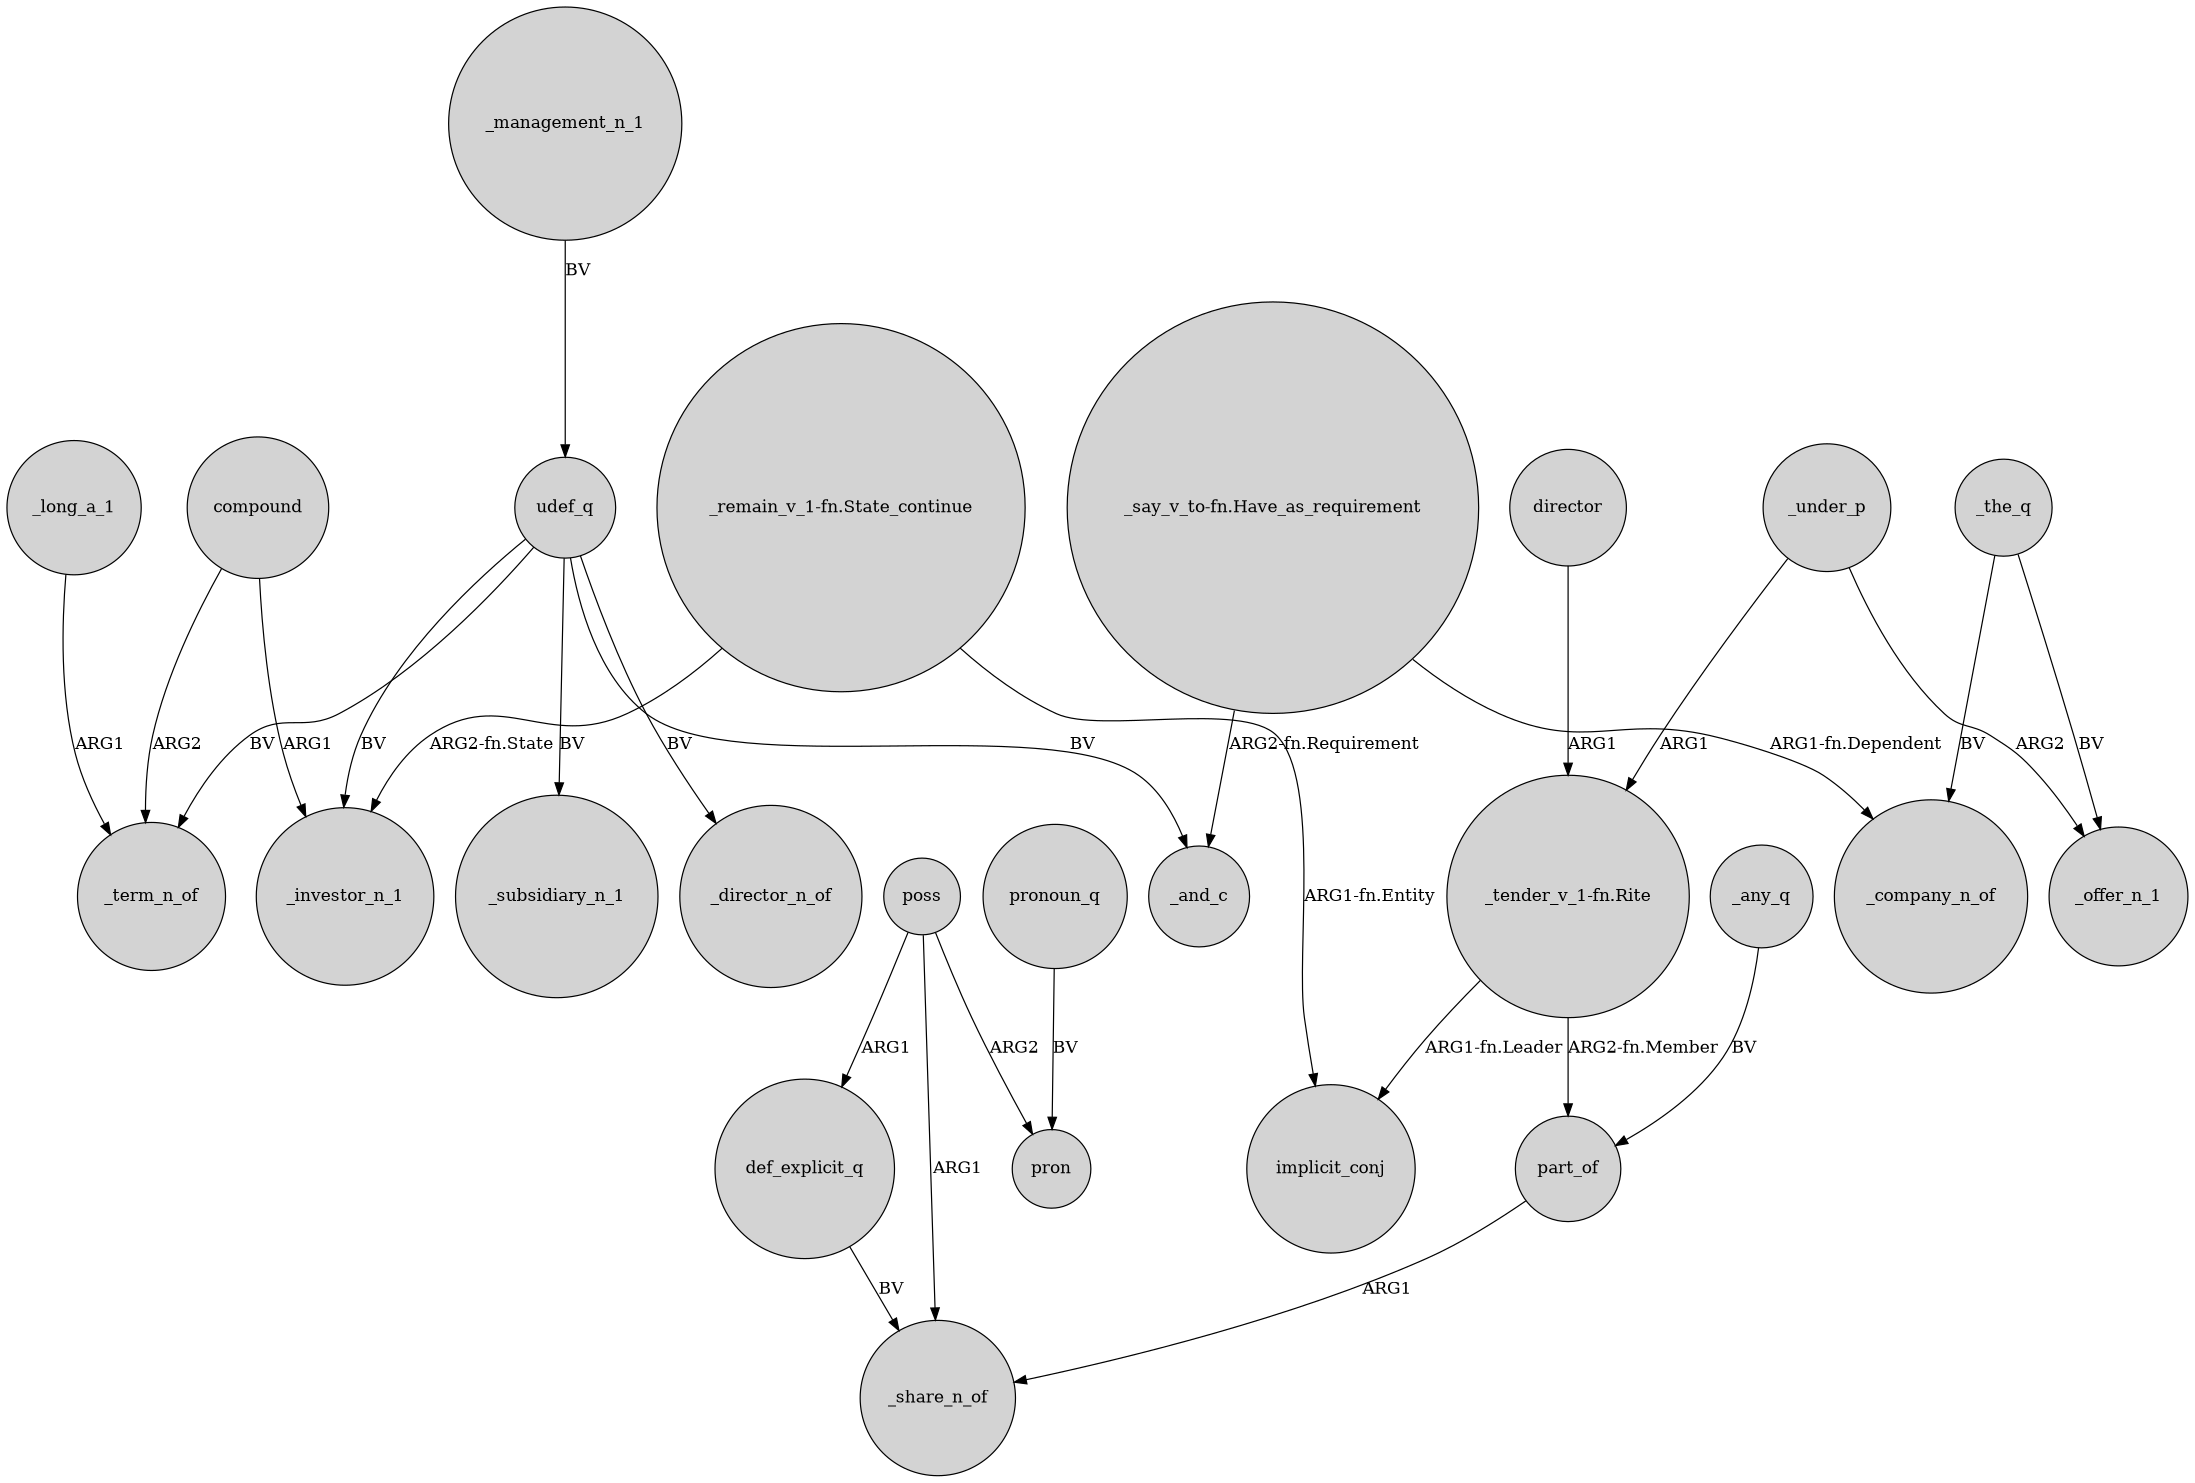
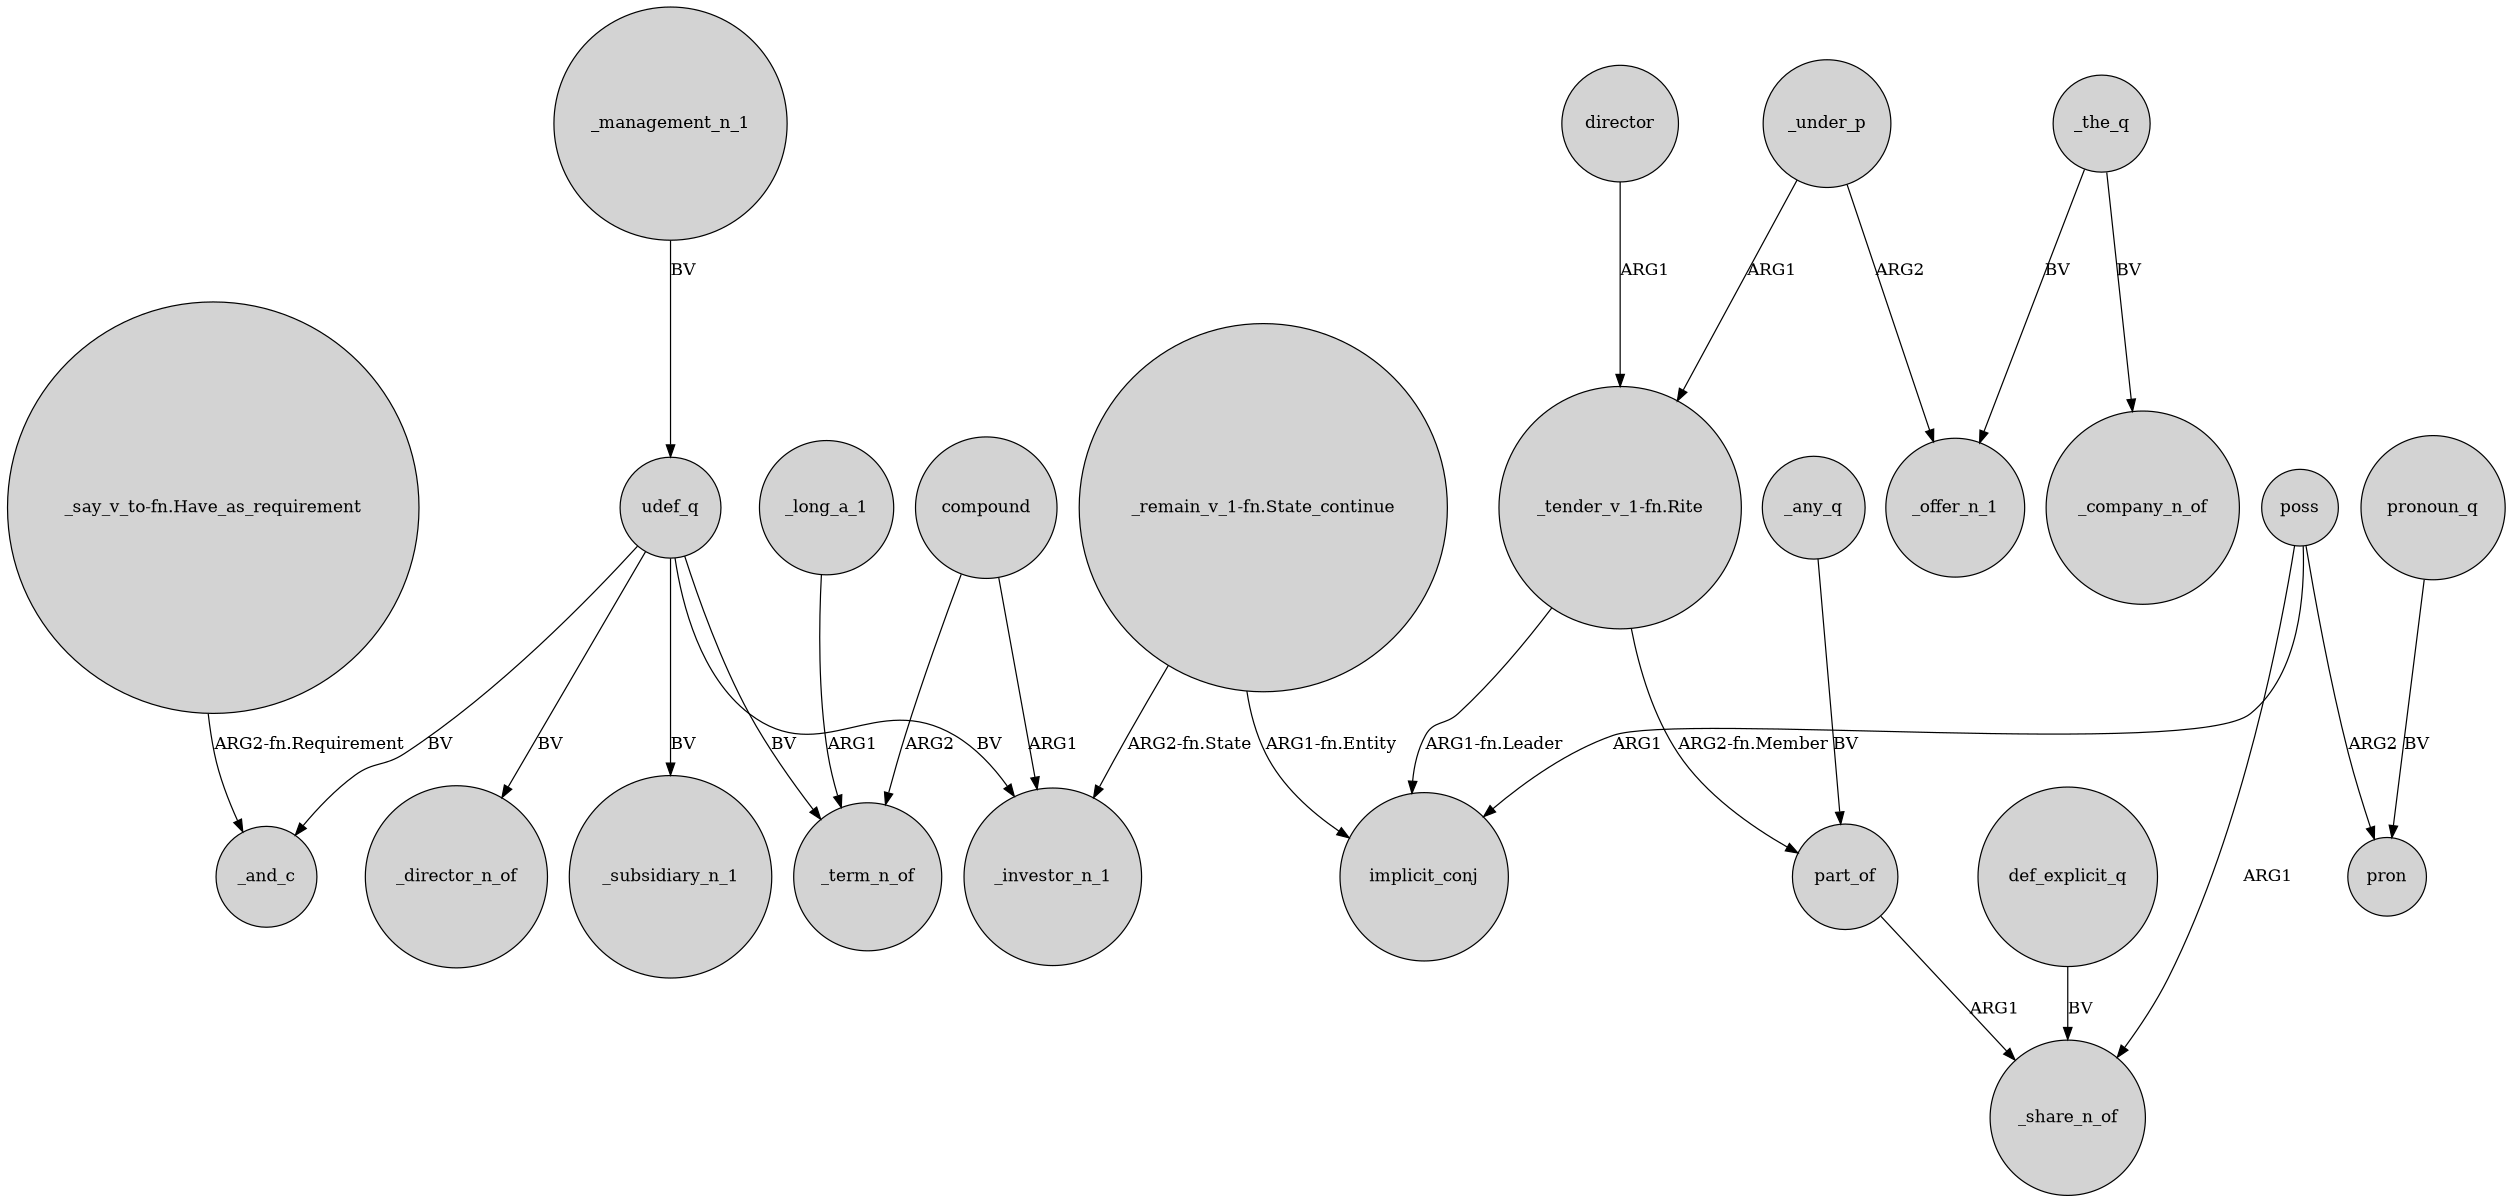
(1639, 729) -> none
(878, 1004) -> (1953, 733)
